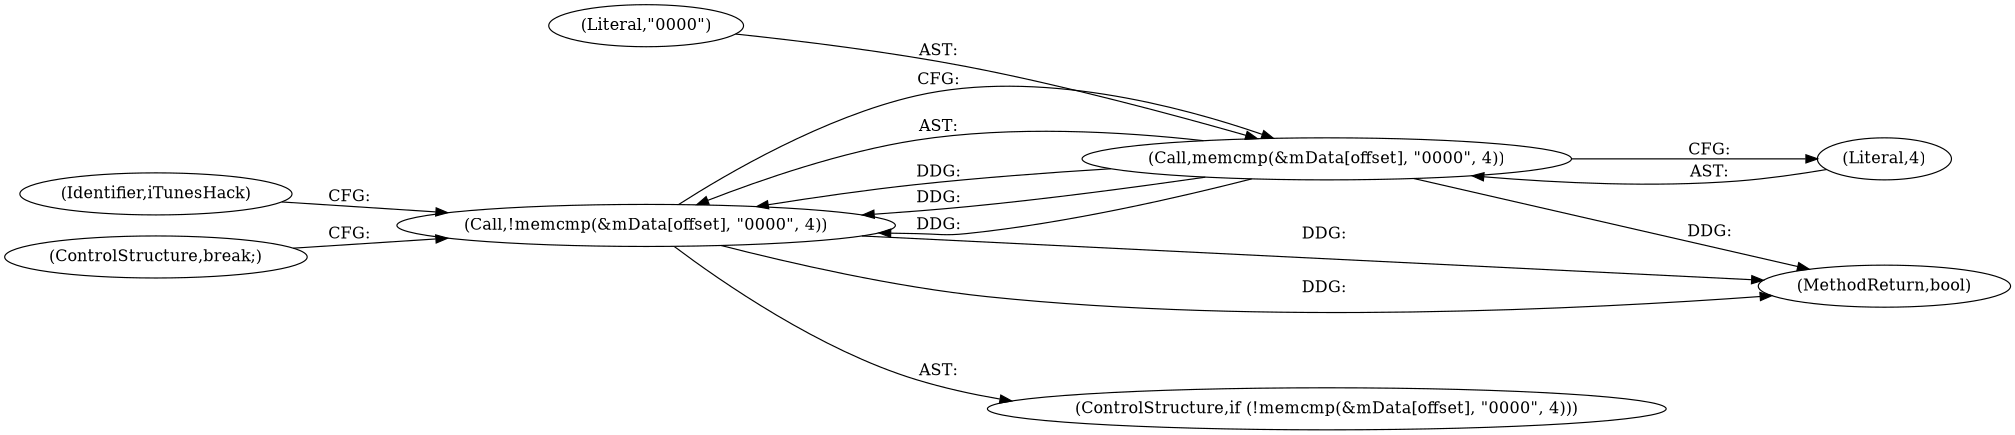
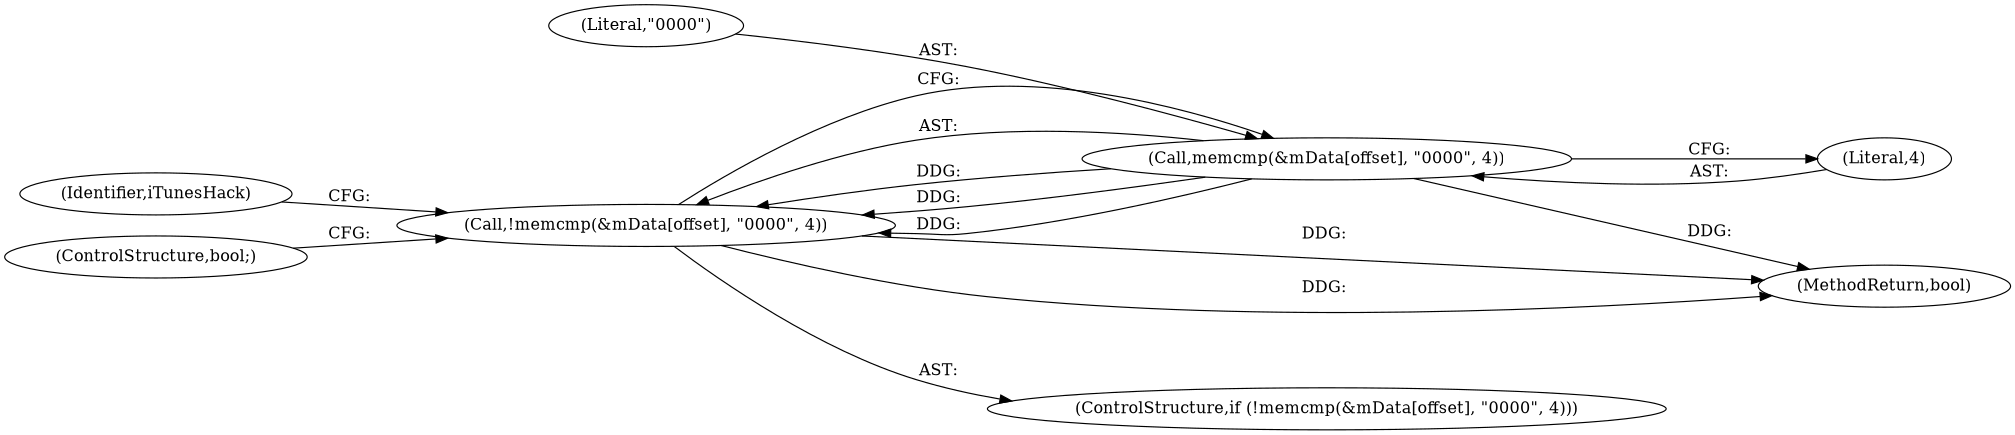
(156, 257) -> (156, 257)
